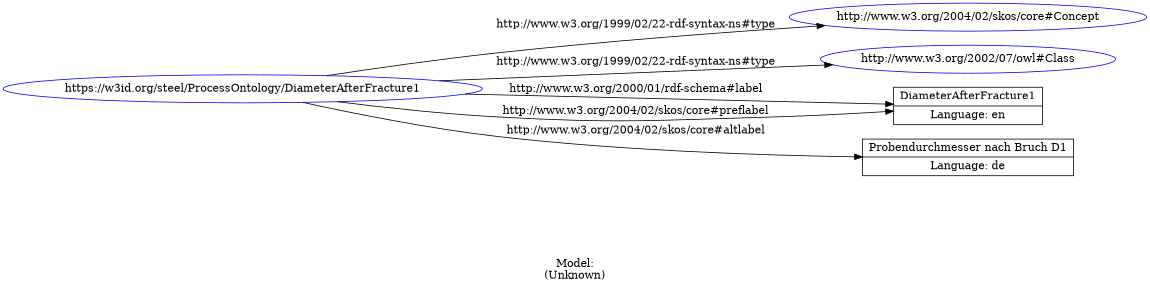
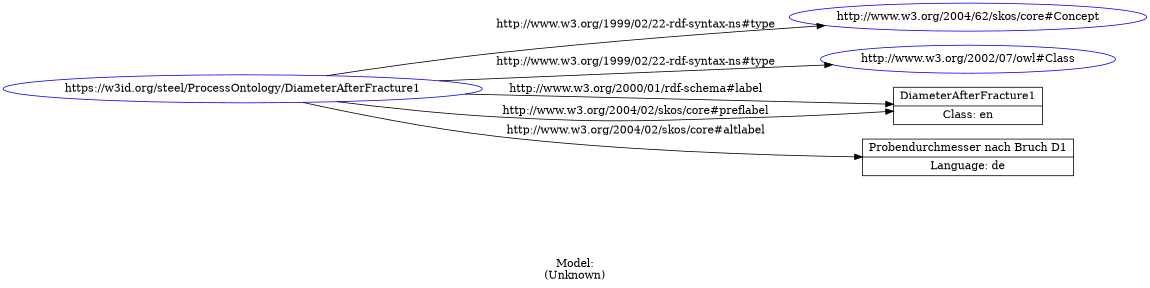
(968, 17) -> (968, 17)
(968, 115) -> (968, 115)
